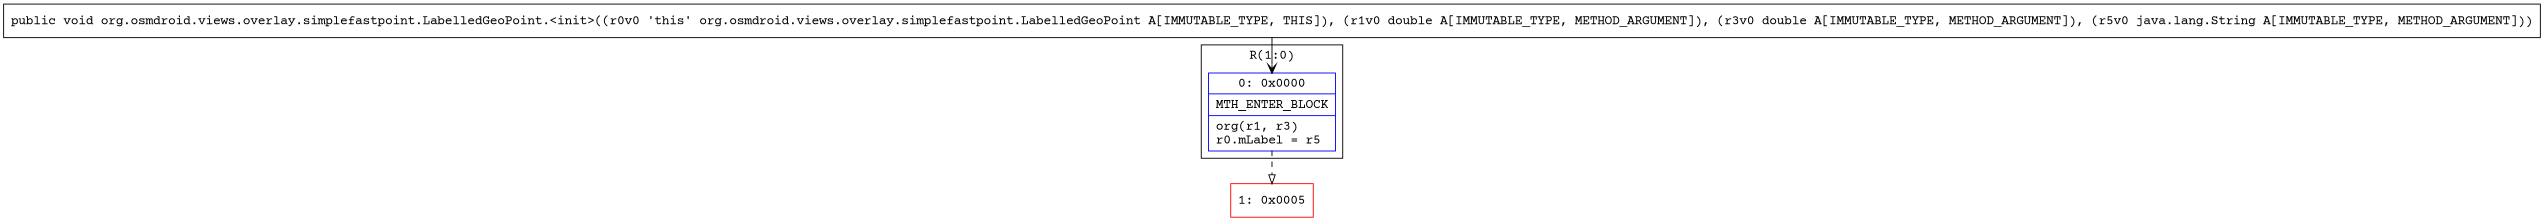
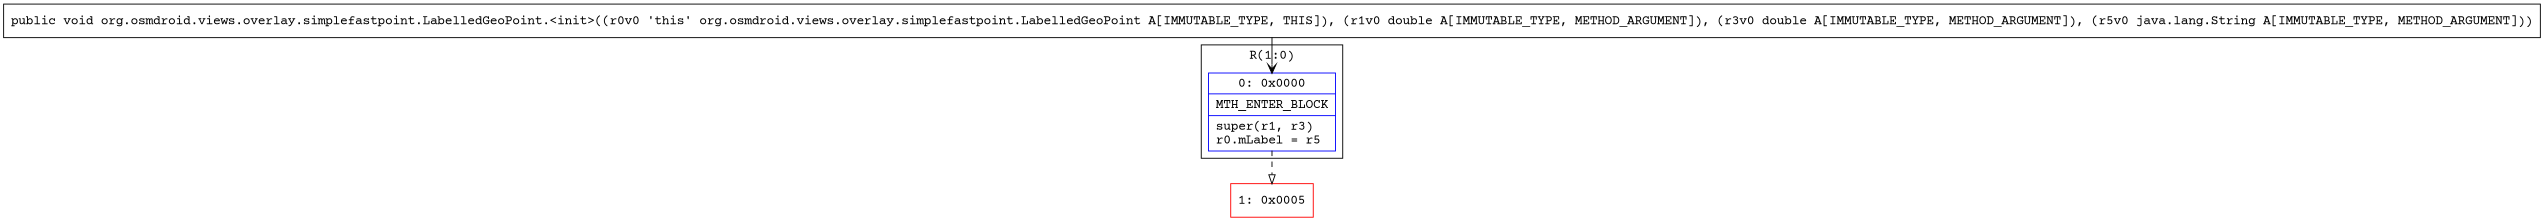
(1257, 126) -> (1265, 126)
